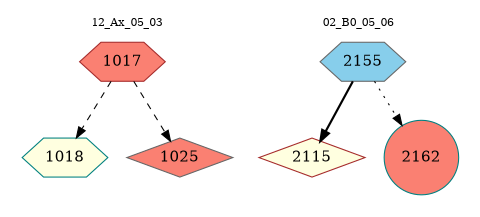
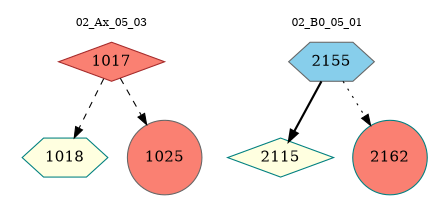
(127, 23) -> (112, 23)
(359, 23) -> (327, 23)
(122, 62) -> (112, 62)
(180, 158) -> (165, 158)
(312, 158) -> (281, 158)
